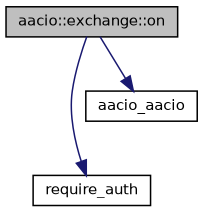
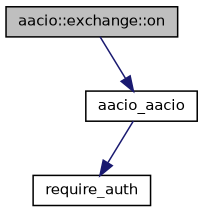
(72, 98) -> (121, 142)
